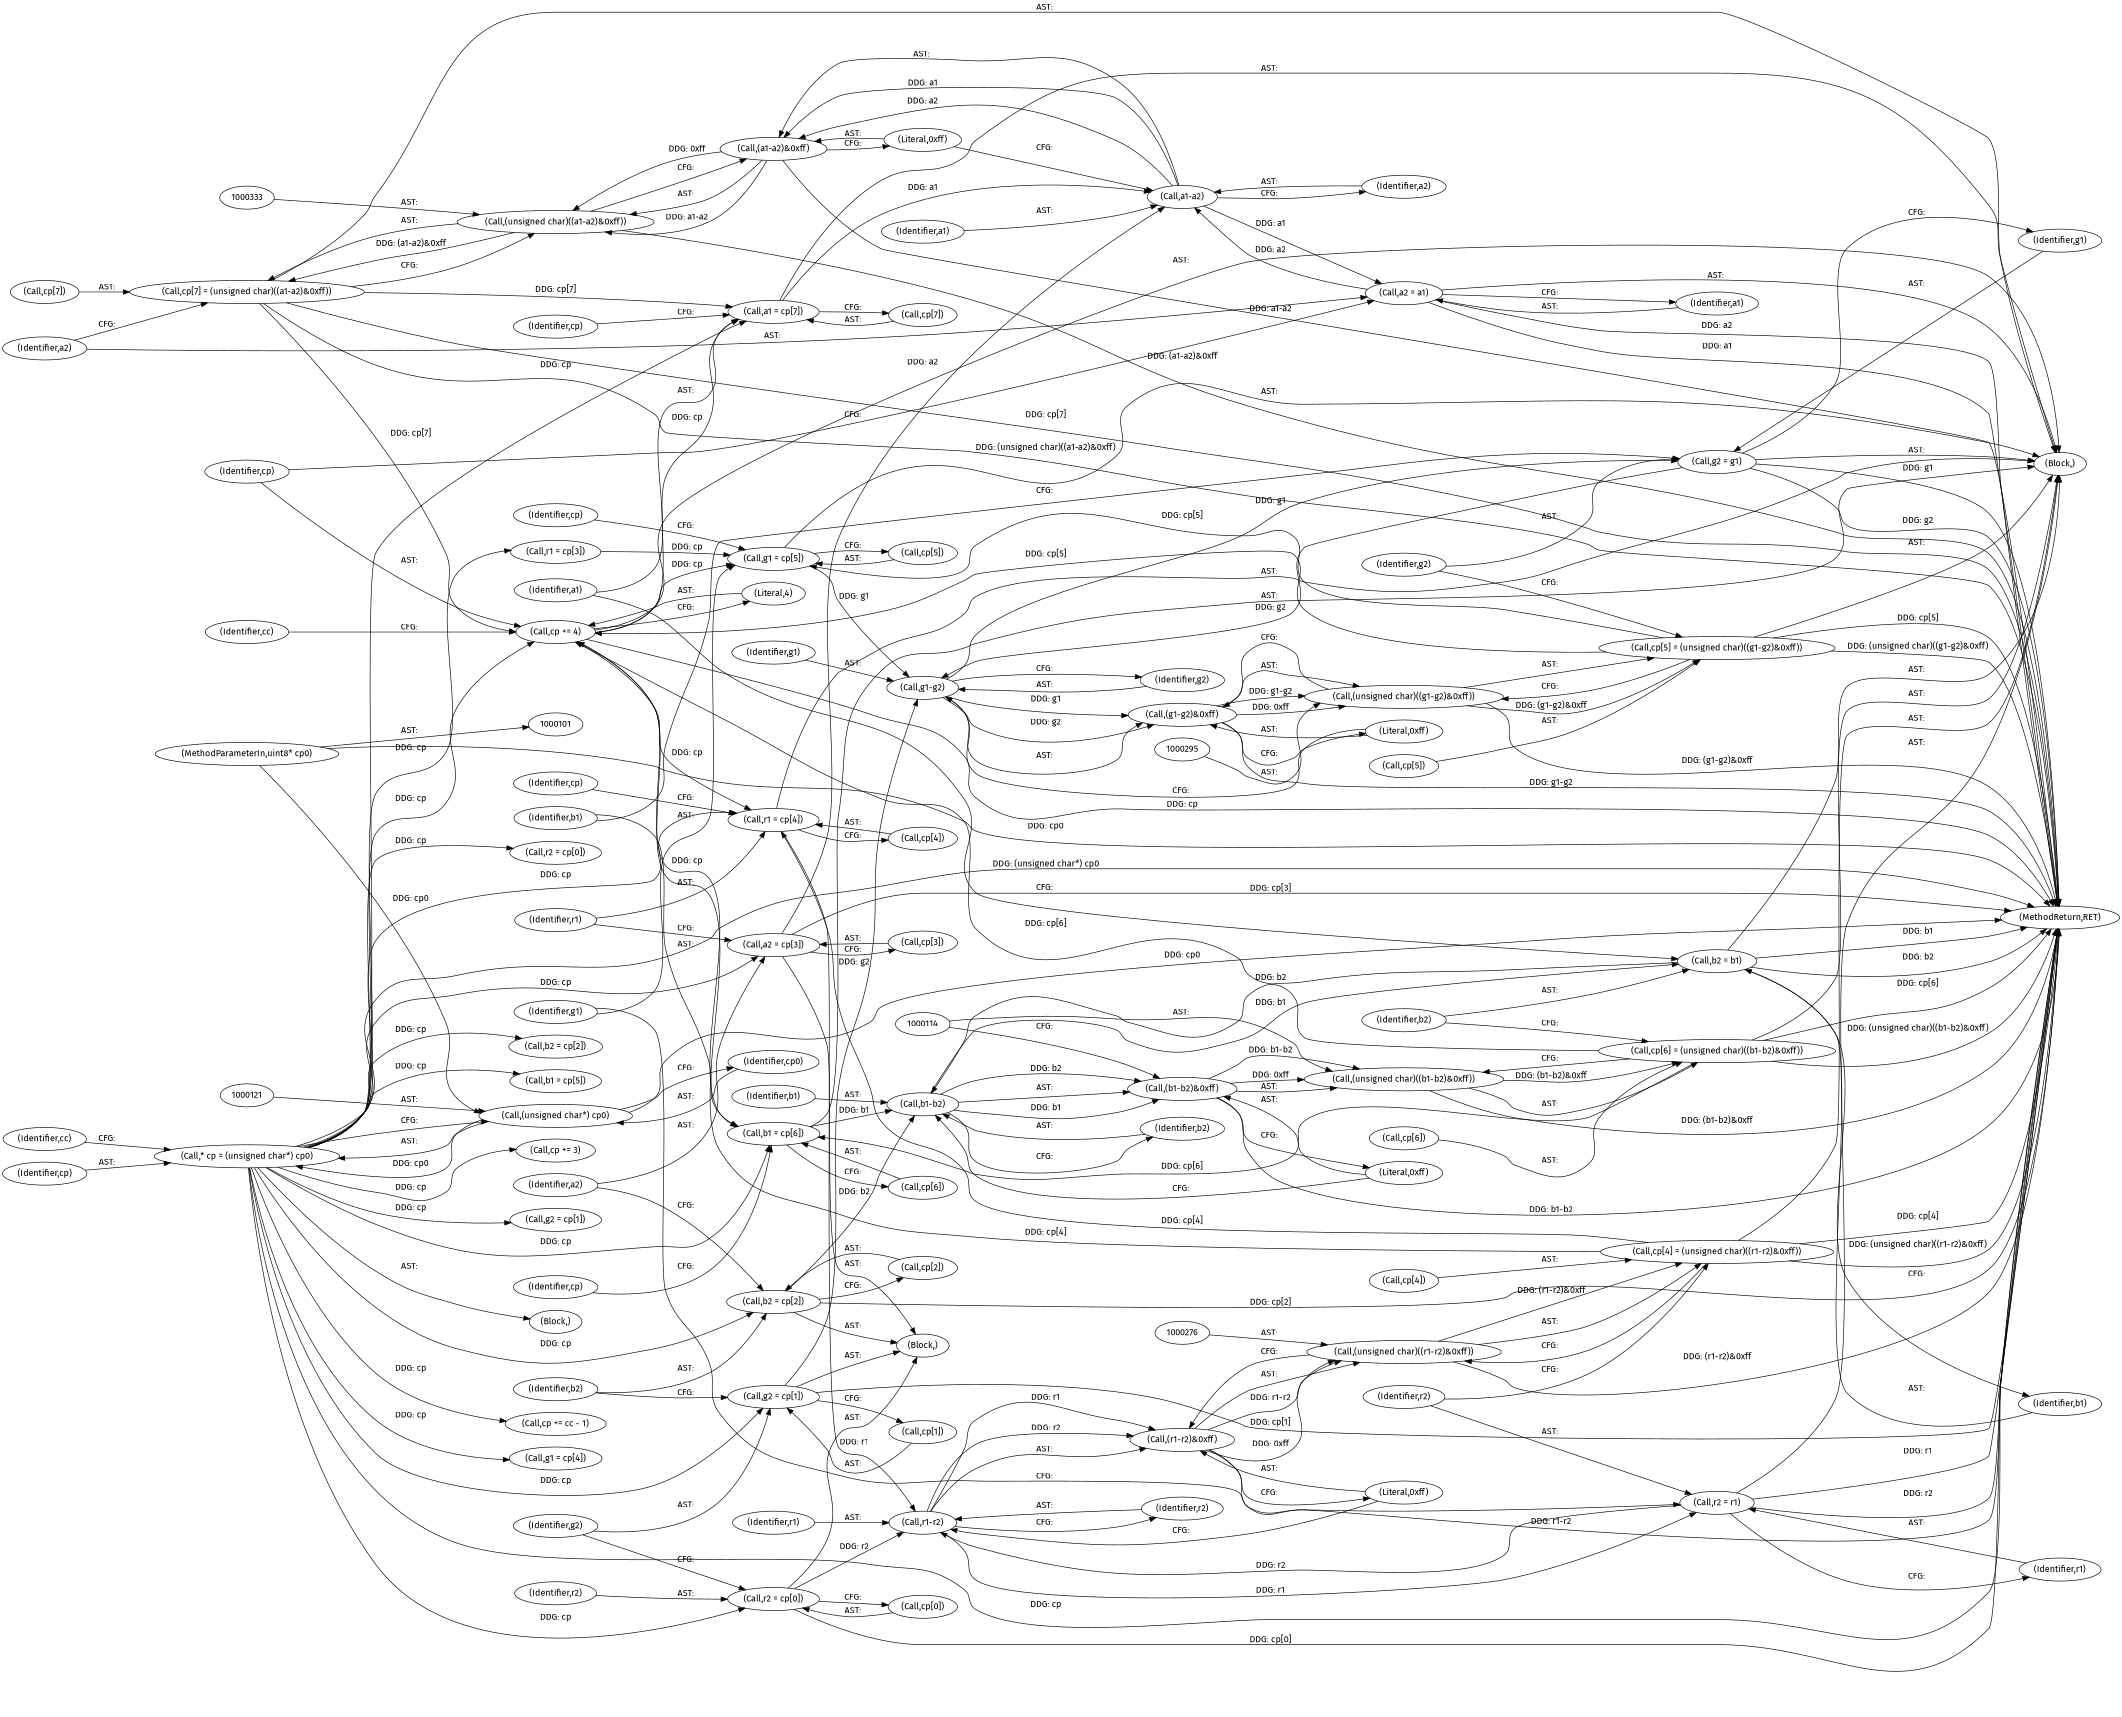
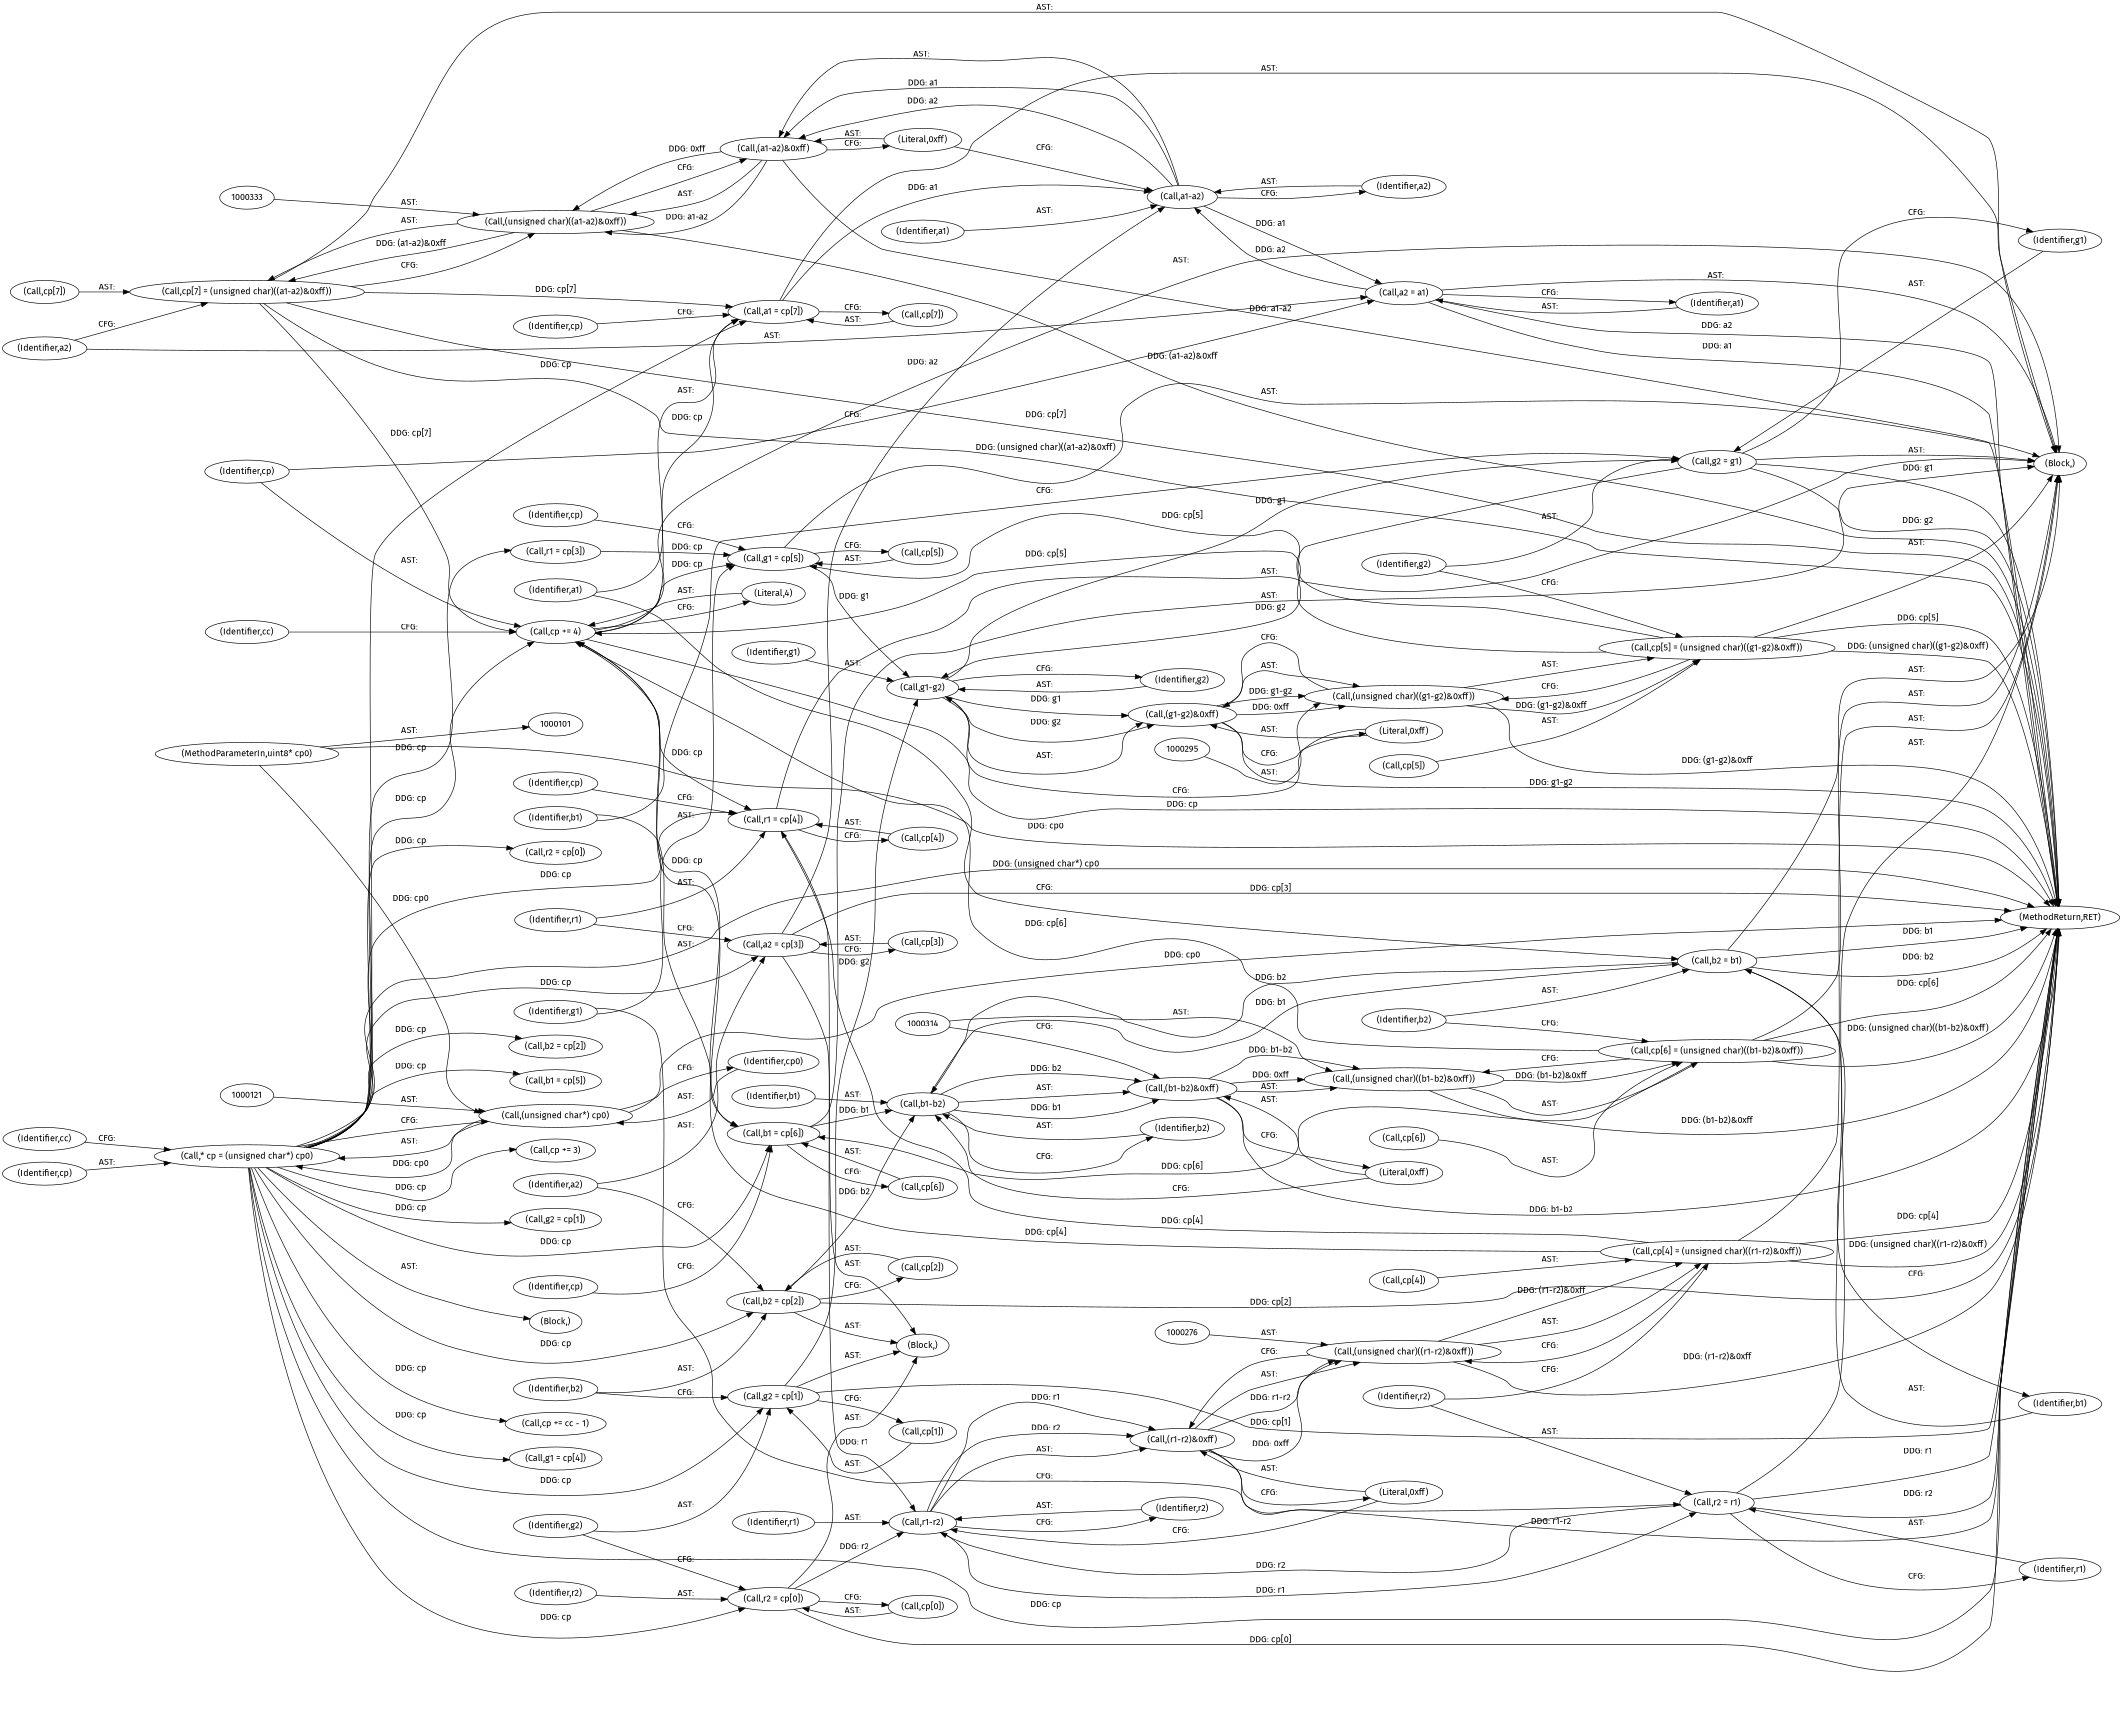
(923, 1024) -> (923, 1024)
